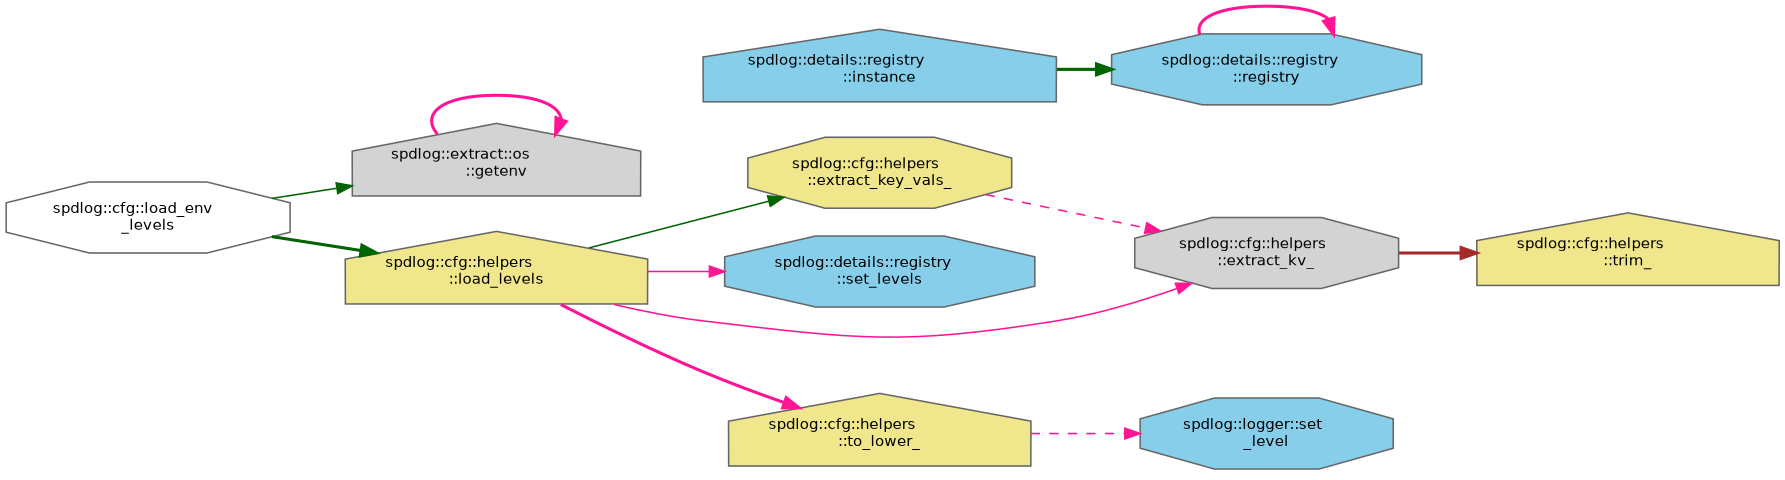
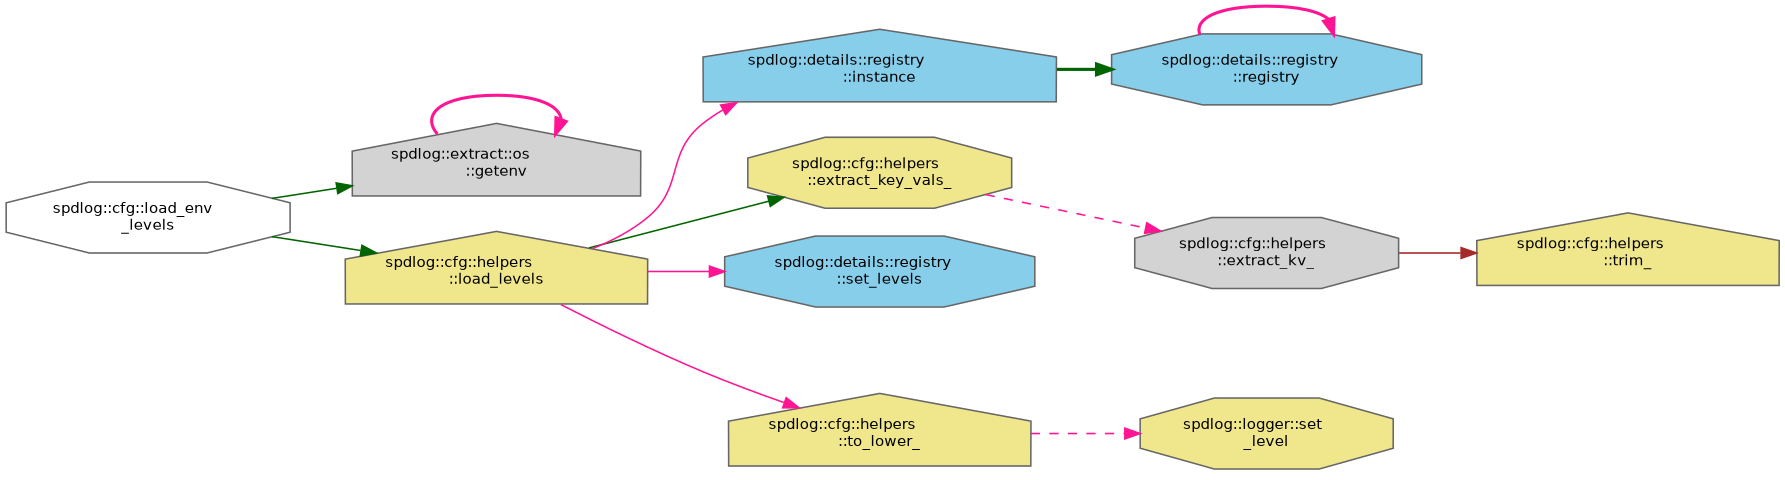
(316, 244) -> (316, 244)
(1430, 253) -> (1430, 253)
(897, 337) -> (669, 189)
(671, 358) -> (671, 358)
(1267, 434) -> (1267, 434)
